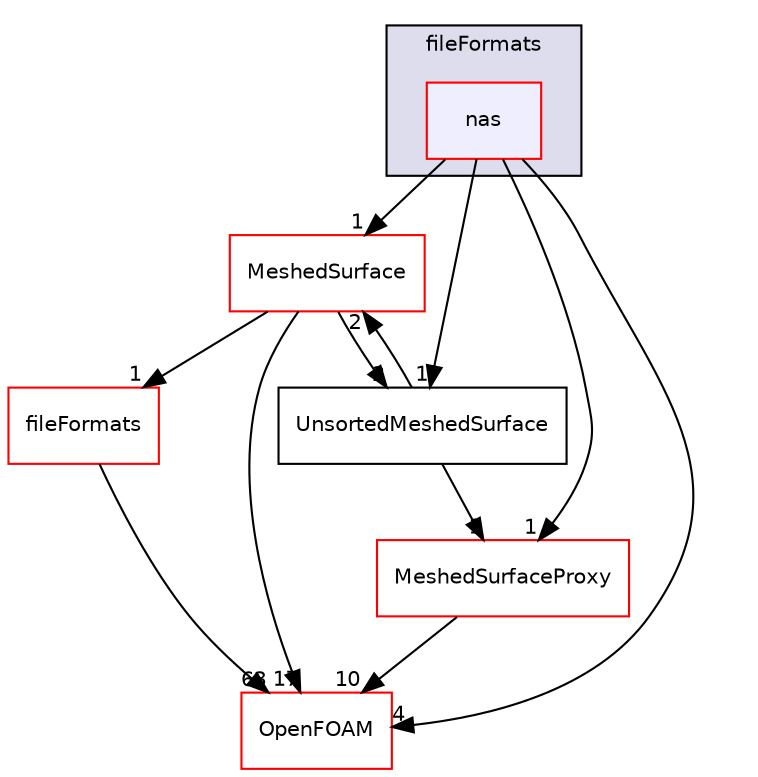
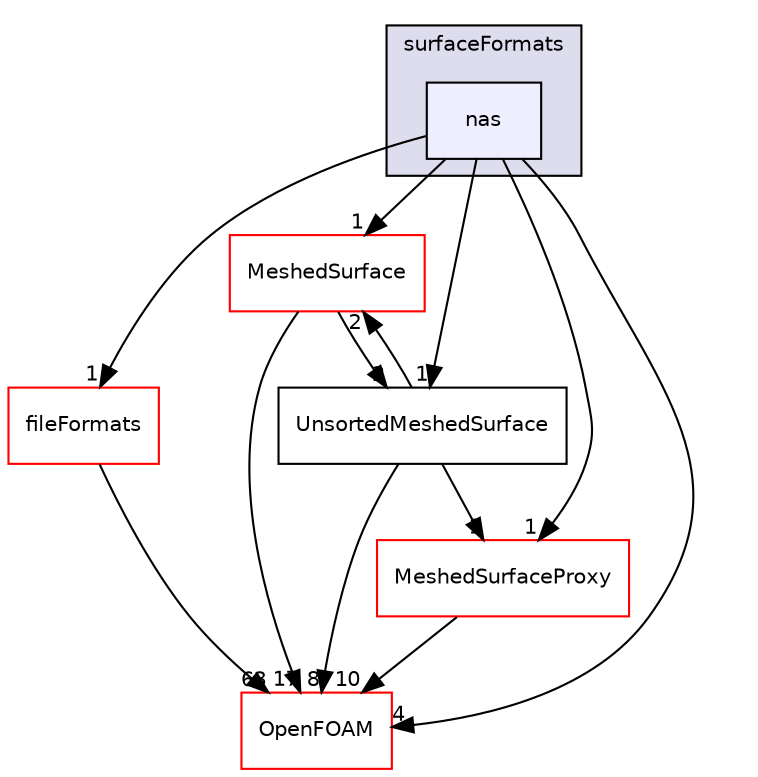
(484, 46) -> (484, 46)
(484, 121) -> (484, 121)
(215, 344) -> (240, 214)
none -> (351, 563)
